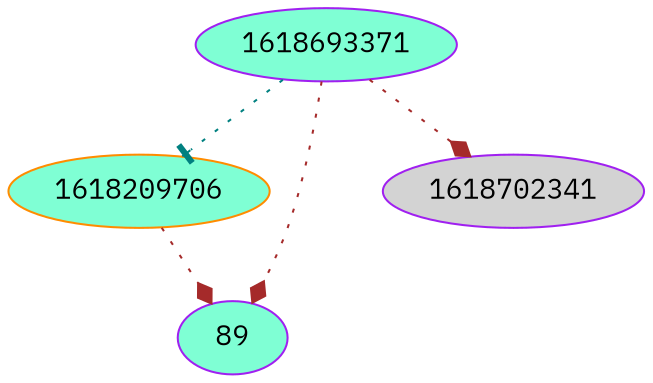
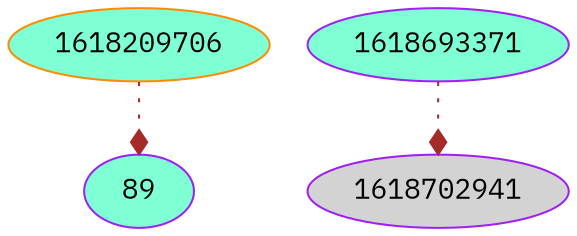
(237, 115) -> none
(301, 184) -> none
(513, 191) -> (438, 191)
